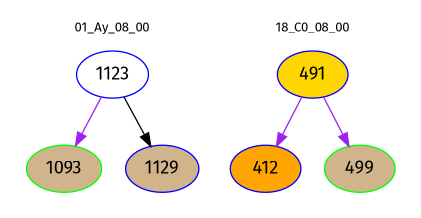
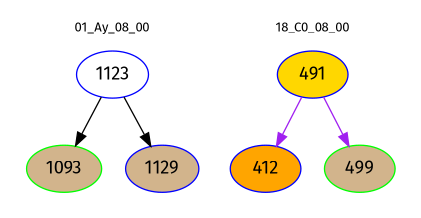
(92, 116) -> (92, 116)
